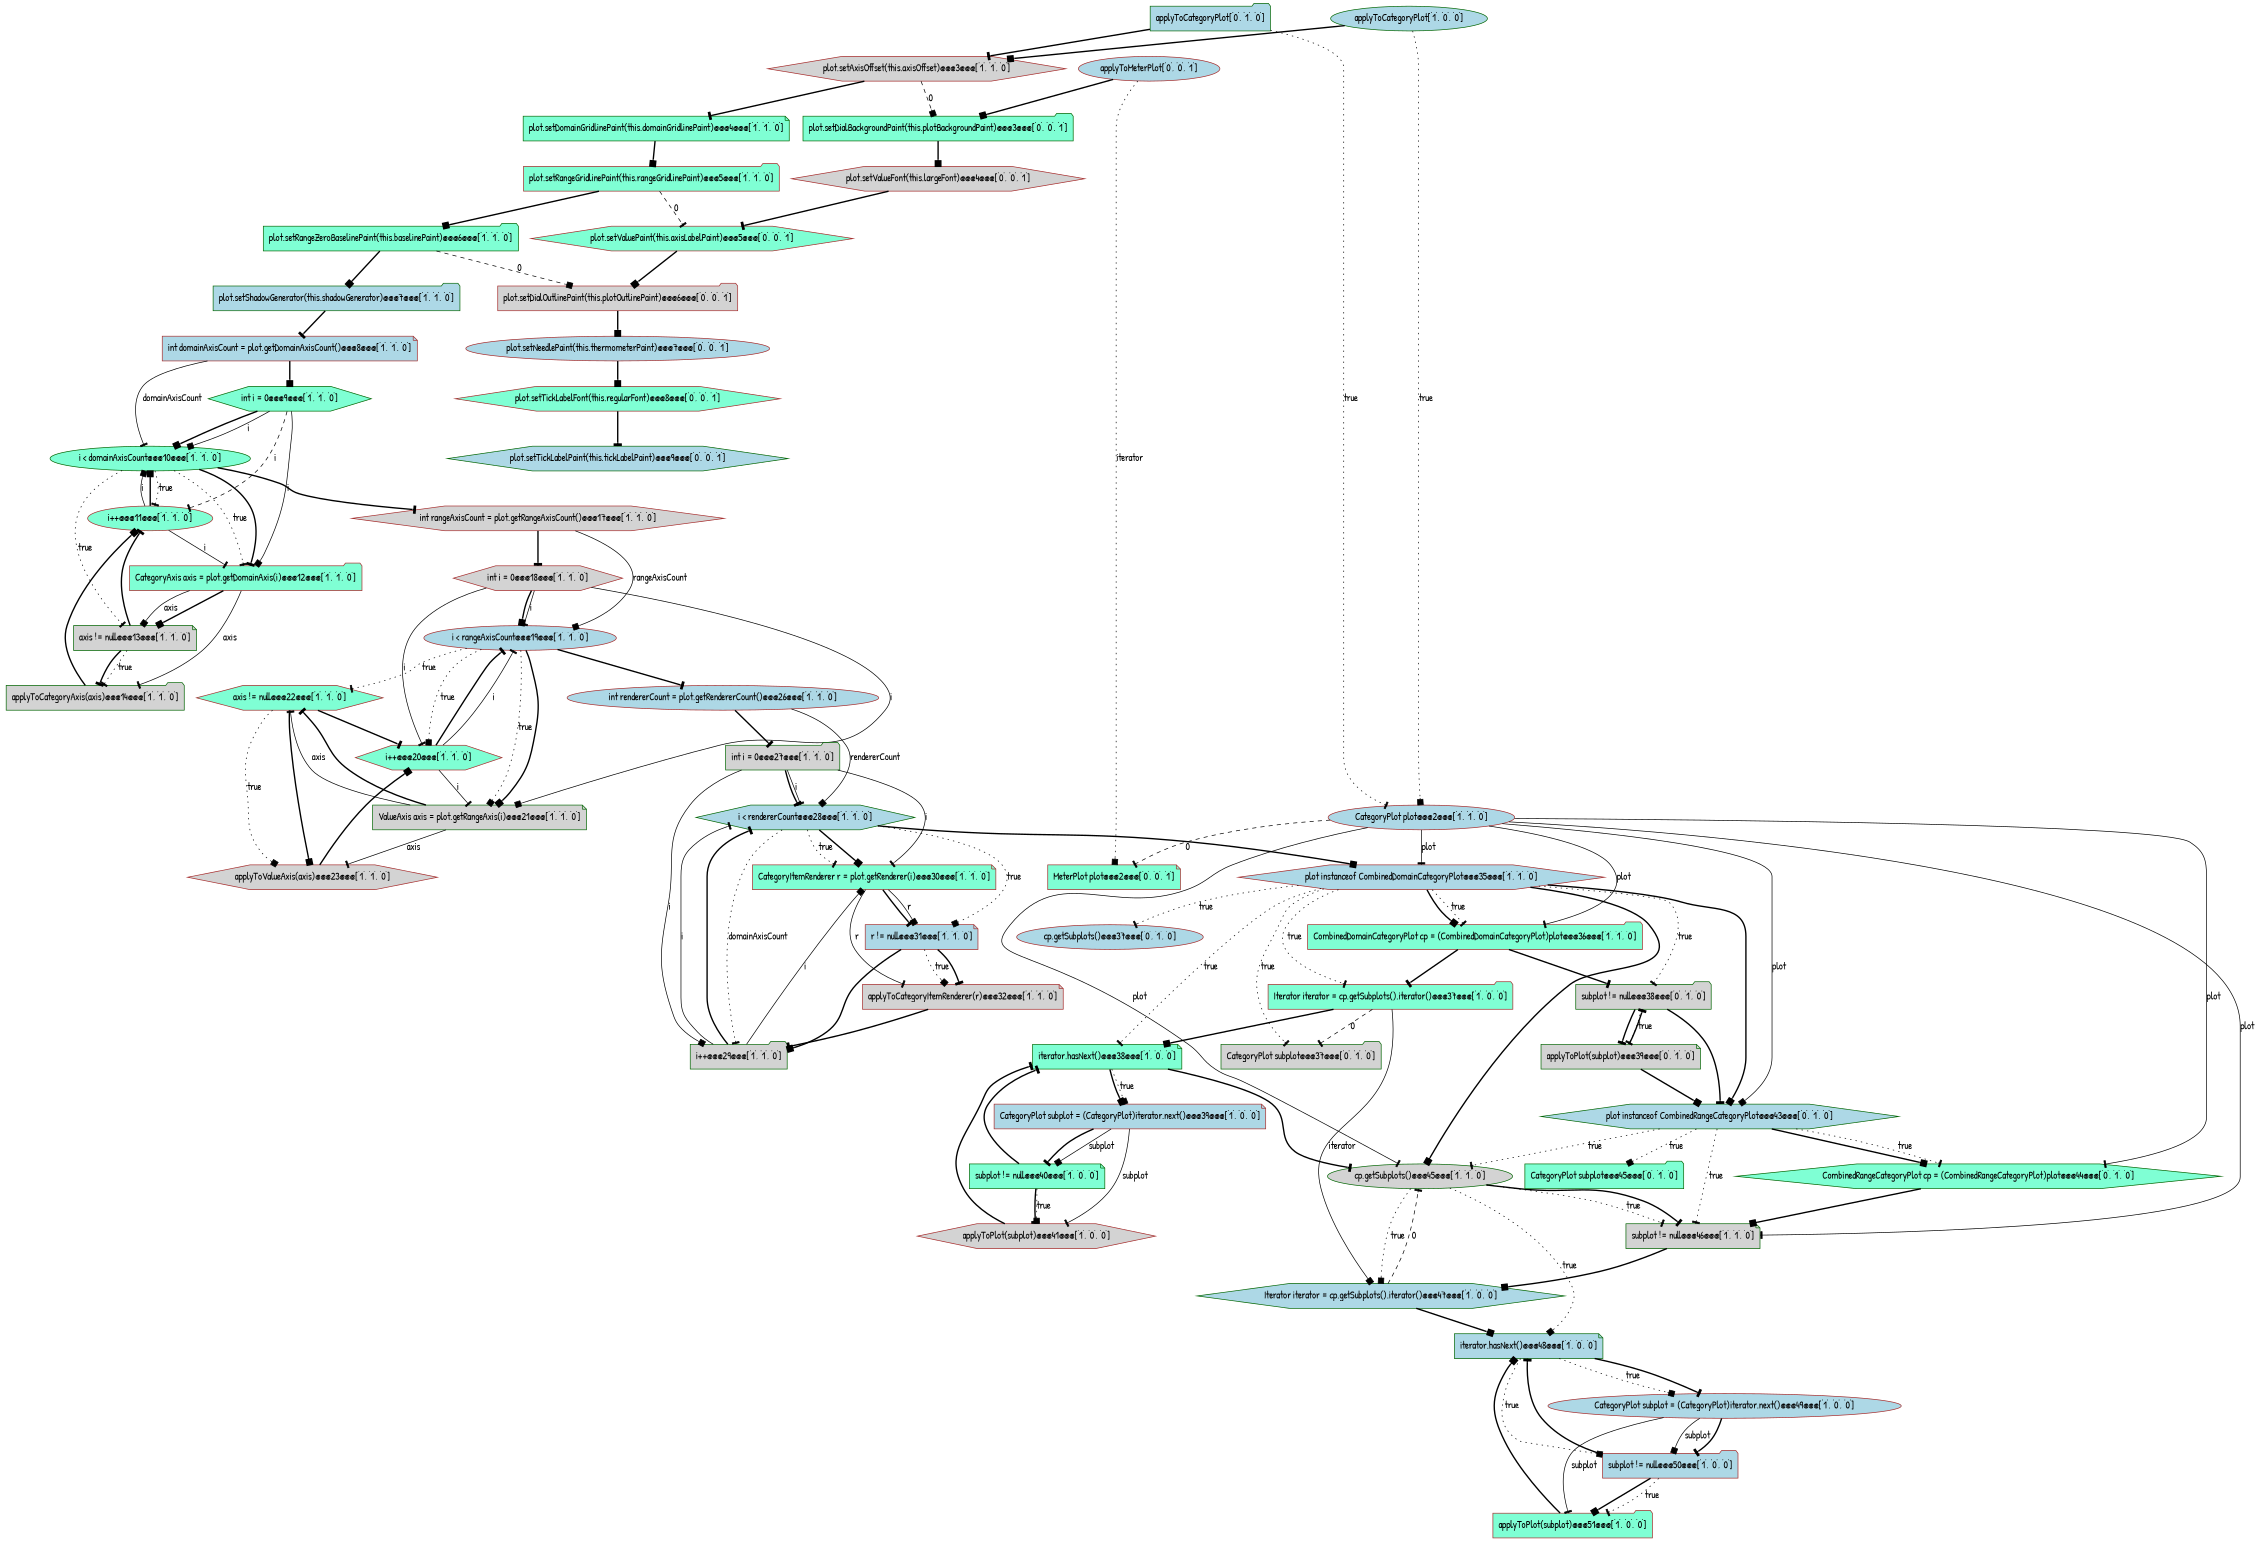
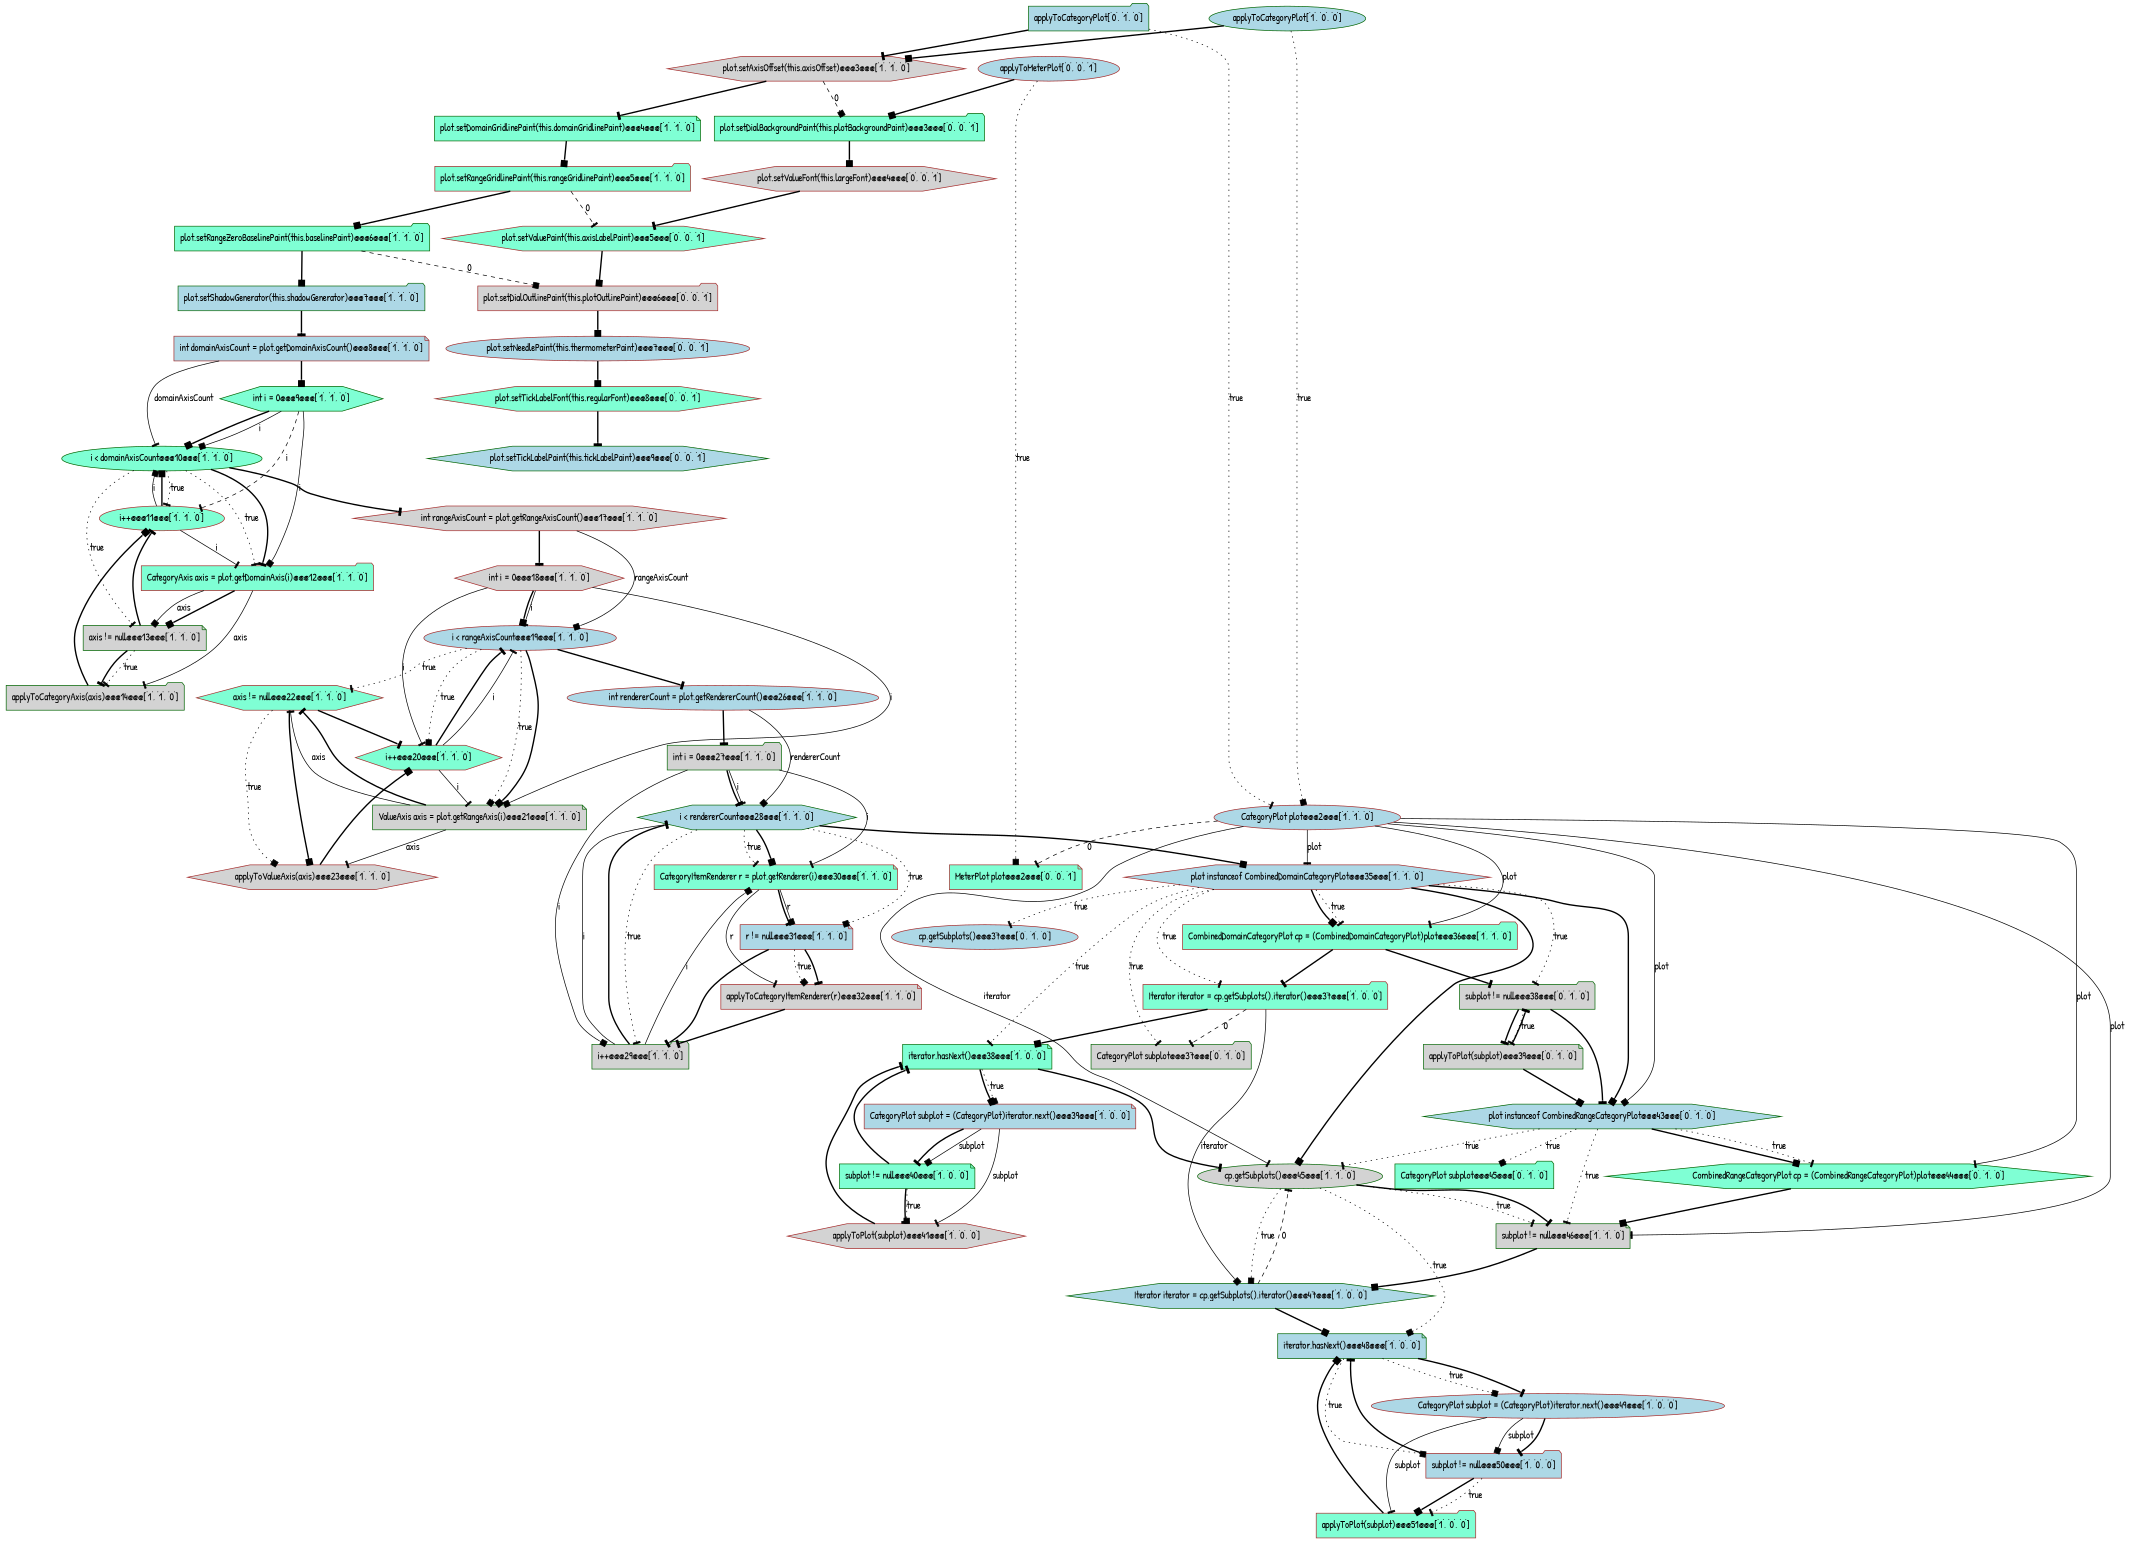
(1130, 459) -> (1023, 459)
(758, 937) -> (634, 937)
(1140, 997) -> (997, 997)
(846, 999) -> (711, 988)
